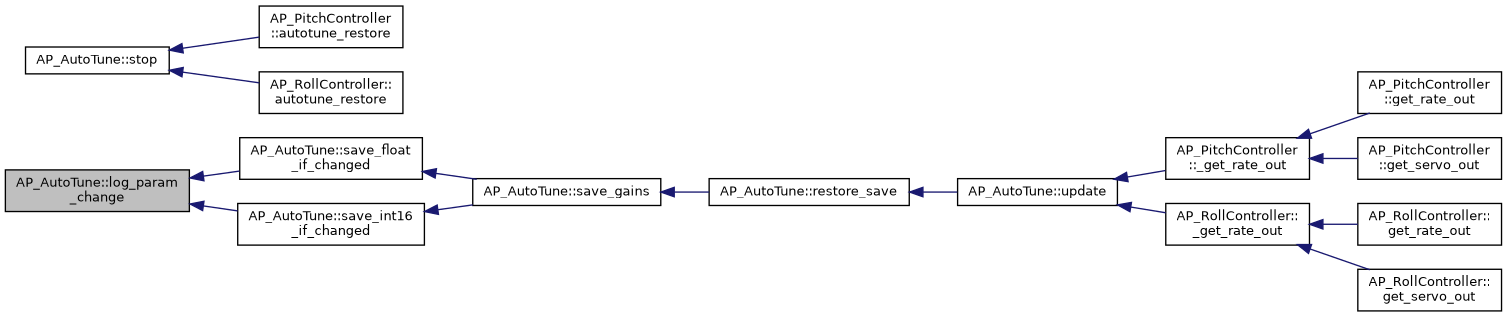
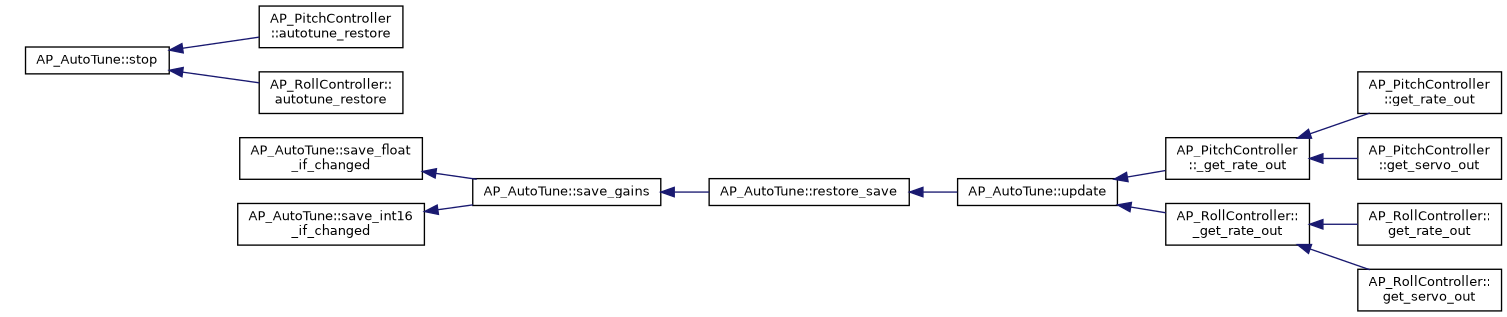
(97, 191) -> none
